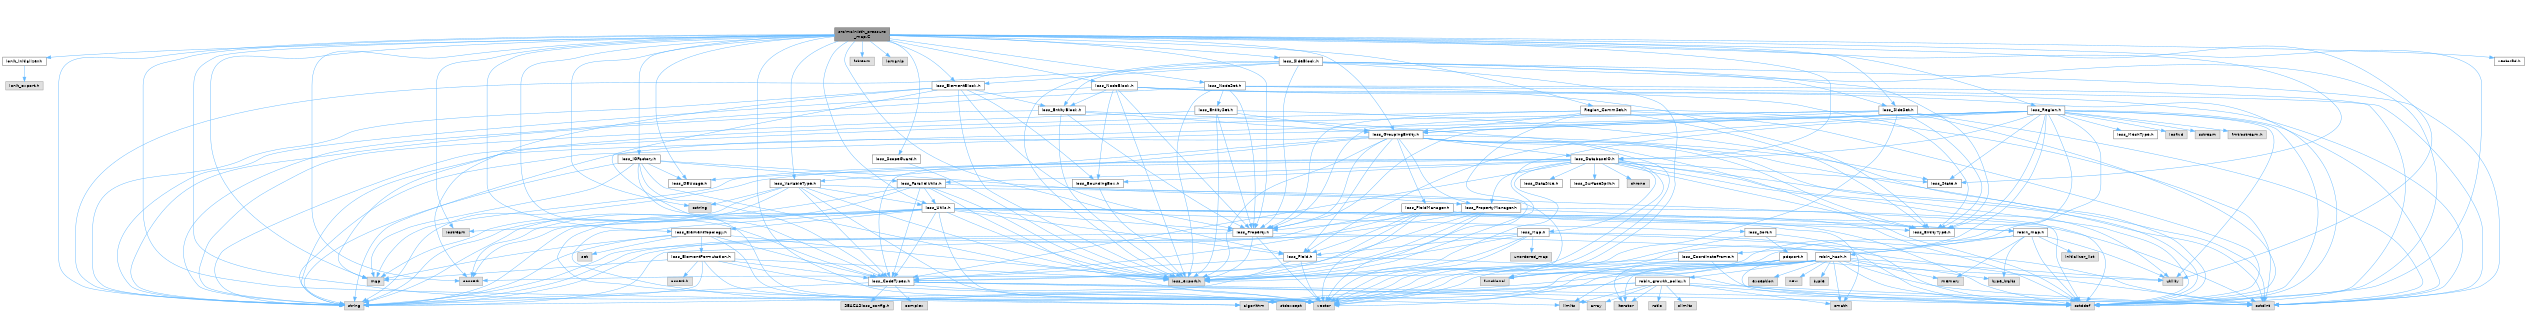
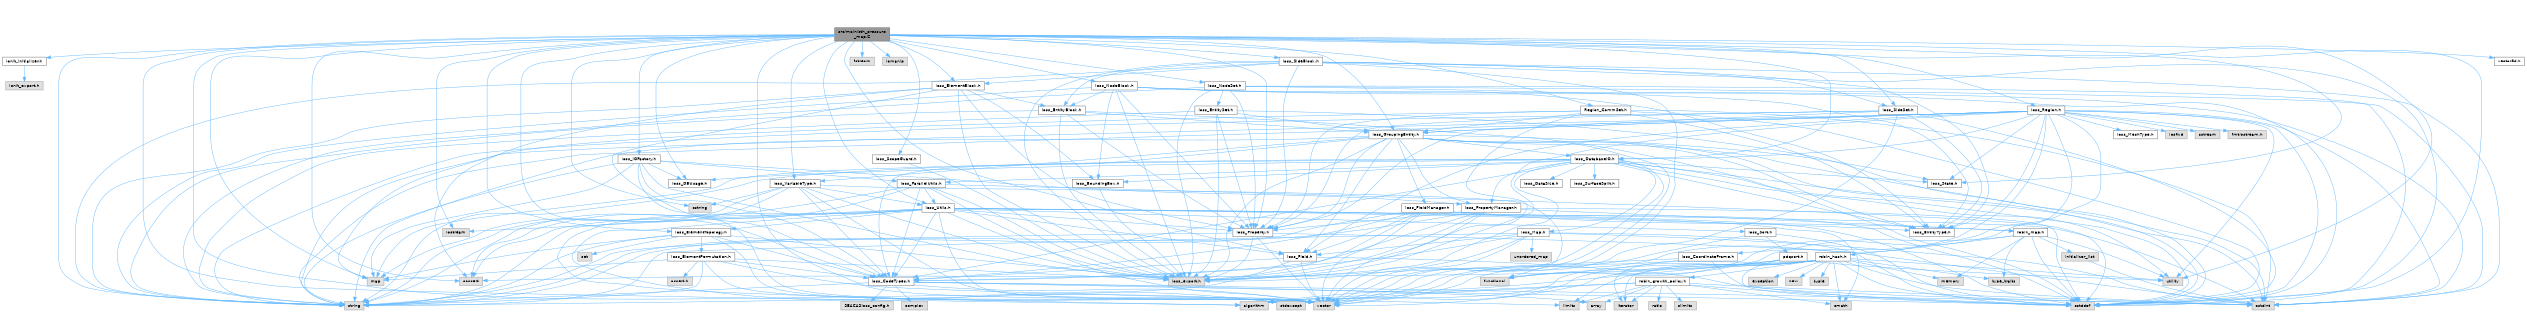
(2243, 174) -> (2167, 288)
(1638, 184) -> none
